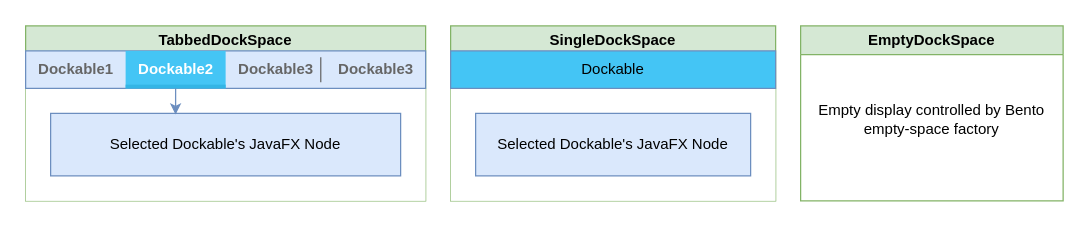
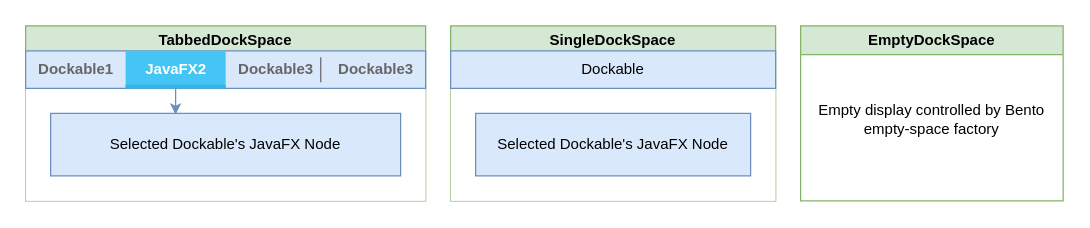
(176, 69) -> (176, 69)
(613, 69) -> (613, 69)
